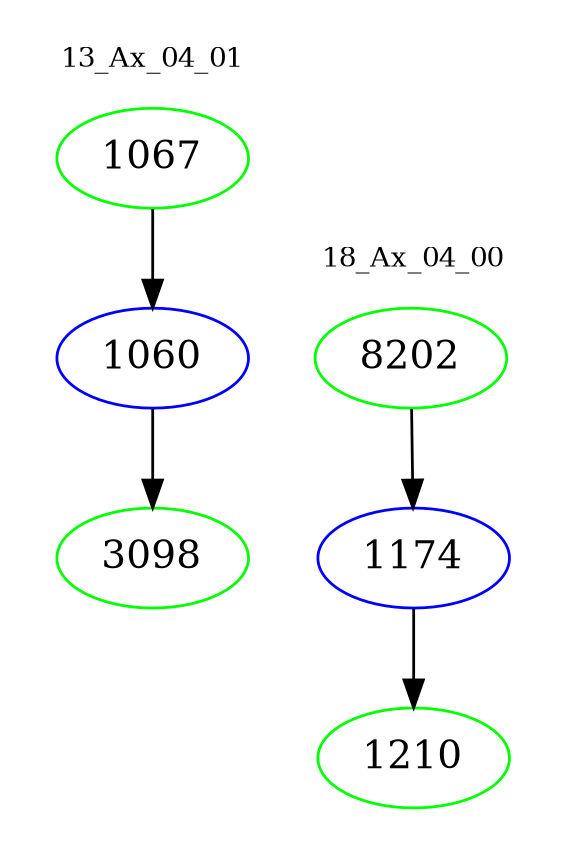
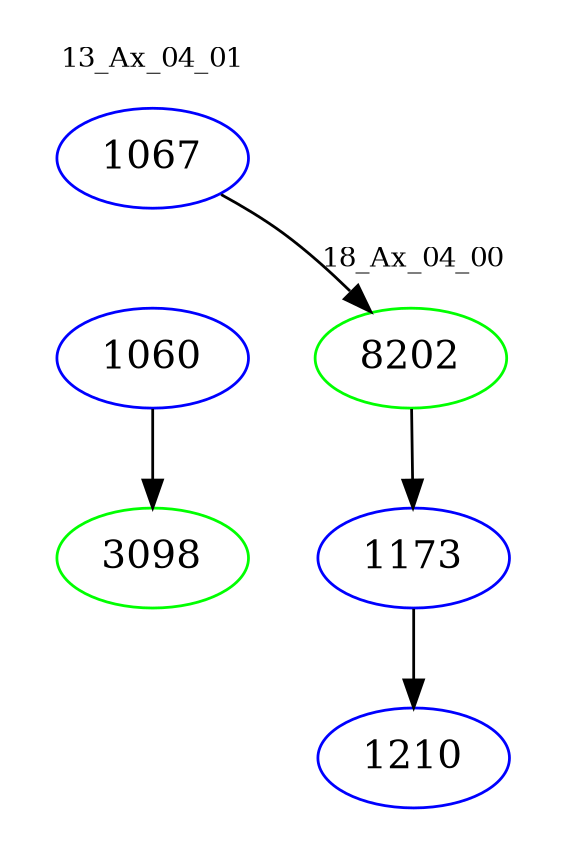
(153, 158) -> (153, 158)
(153, 245) -> (311, 256)
(414, 558) -> (414, 558)
(414, 758) -> (414, 758)
